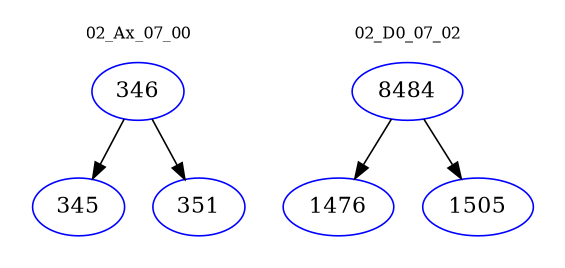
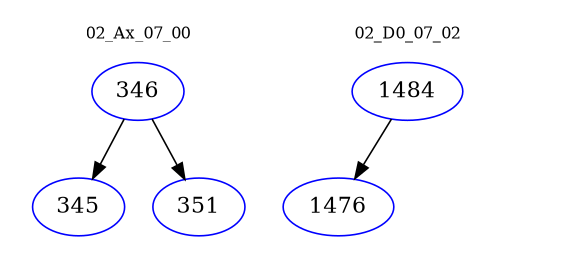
(407, 91) -> (407, 91)
(478, 207) -> none
